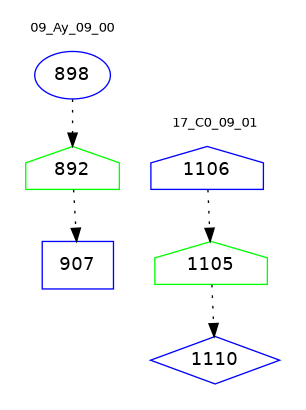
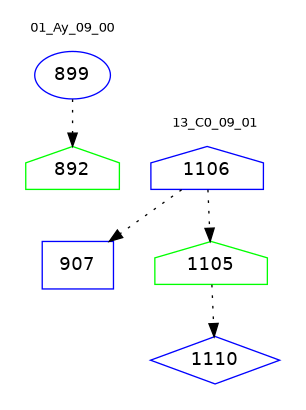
(73, 28) -> (73, 28)
(73, 75) -> (73, 75)
(215, 123) -> (215, 123)
(75, 209) -> (151, 212)
